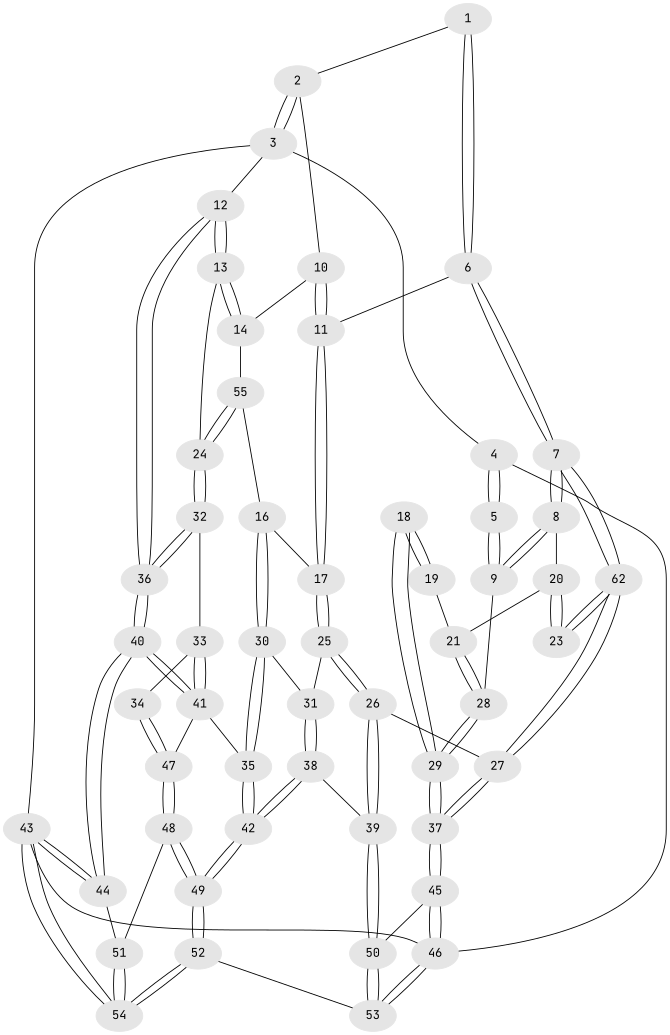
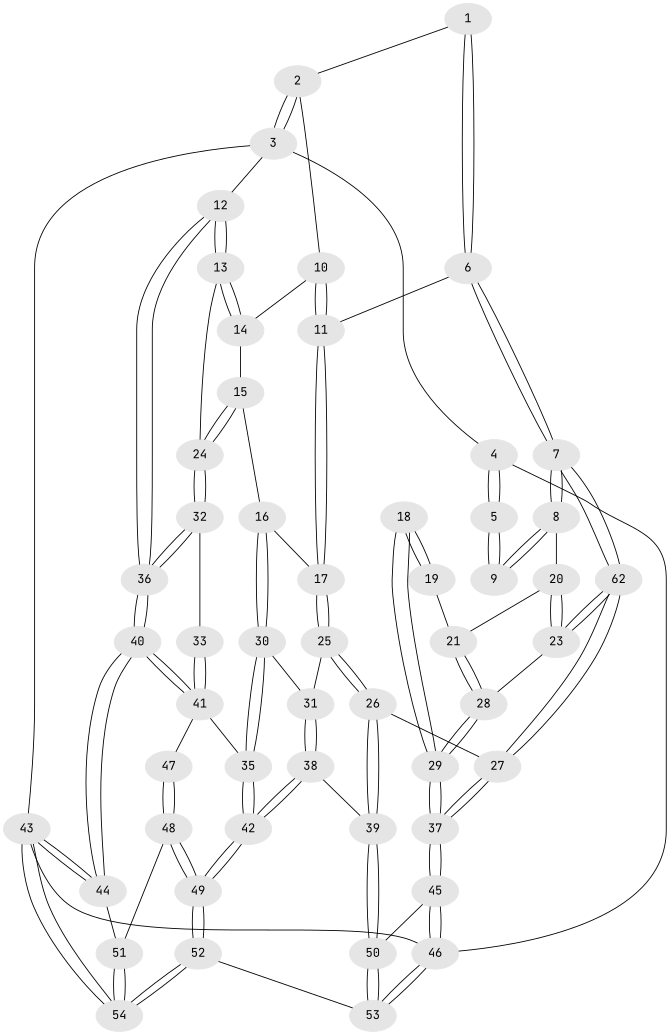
(241, 393) -> (241, 393)
(489, 642) -> (520, 673)
(138, 704) -> none
